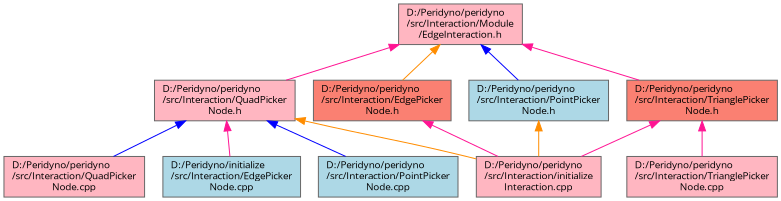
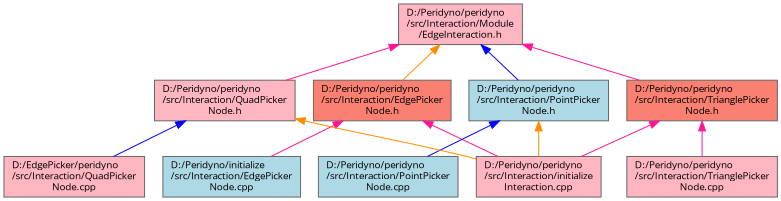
(311, 141) -> (454, 143)
(229, 144) -> (302, 141)
(74, 177) -> (74, 177)
